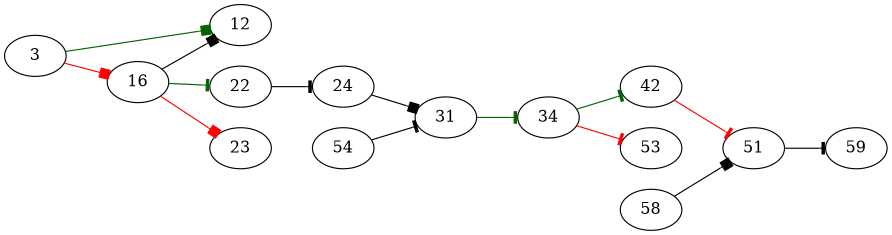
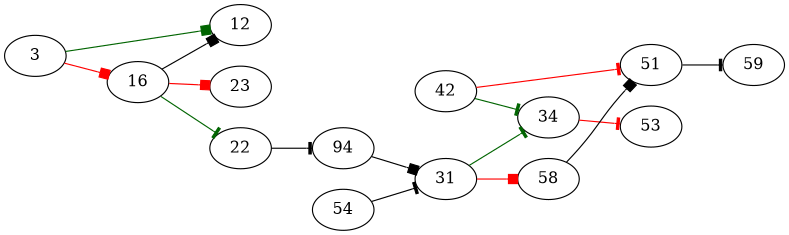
(343, 87) -> (343, 148)
(597, 103) -> (494, 104)
none -> (492, 179)
